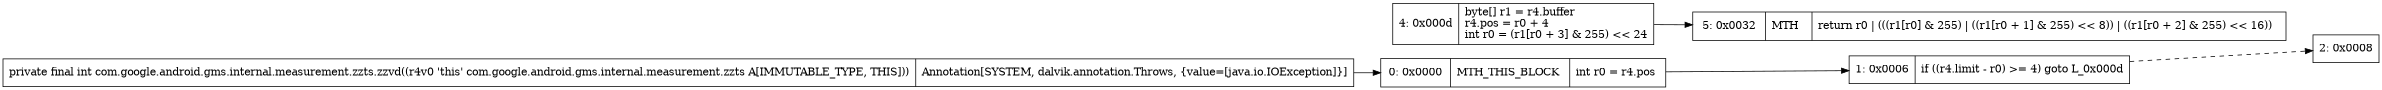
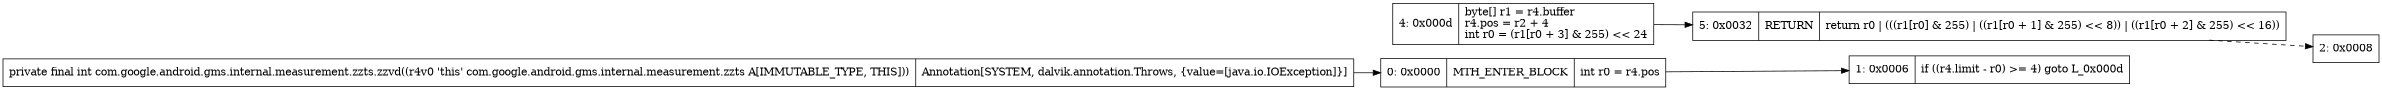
(1507, 24) -> (1507, 24)
(1785, 26) -> (1789, 26)
(2217, 56) -> (2257, 43)
(1508, 72) -> (1510, 72)
